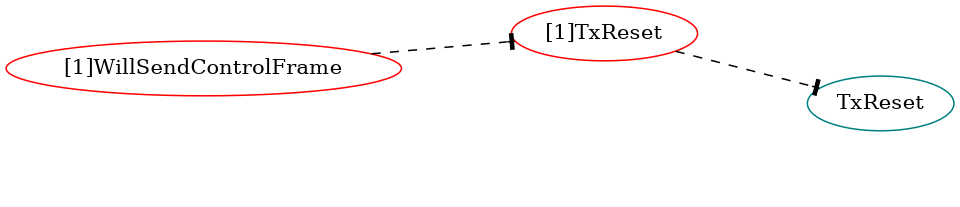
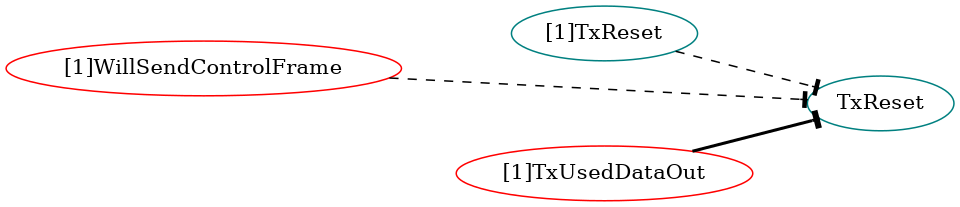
(605, 33) -> (605, 33)
(439, 48) -> (595, 89)
none -> (605, 173)
